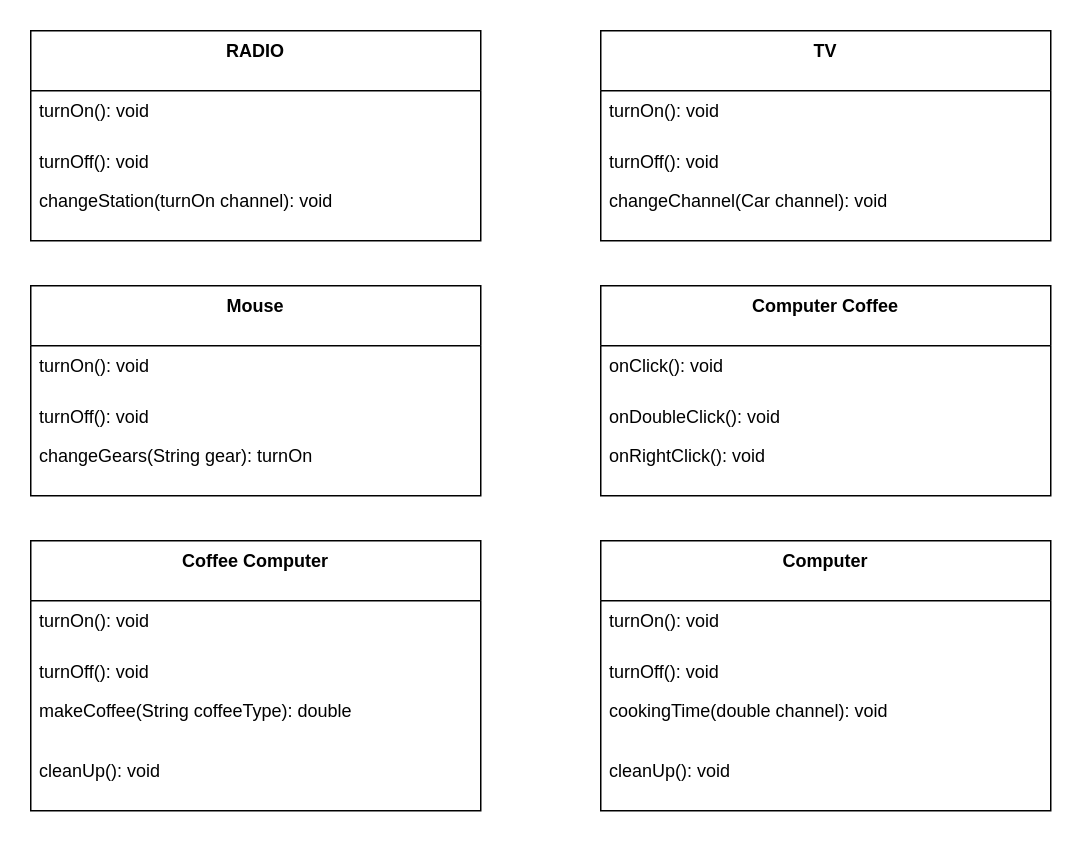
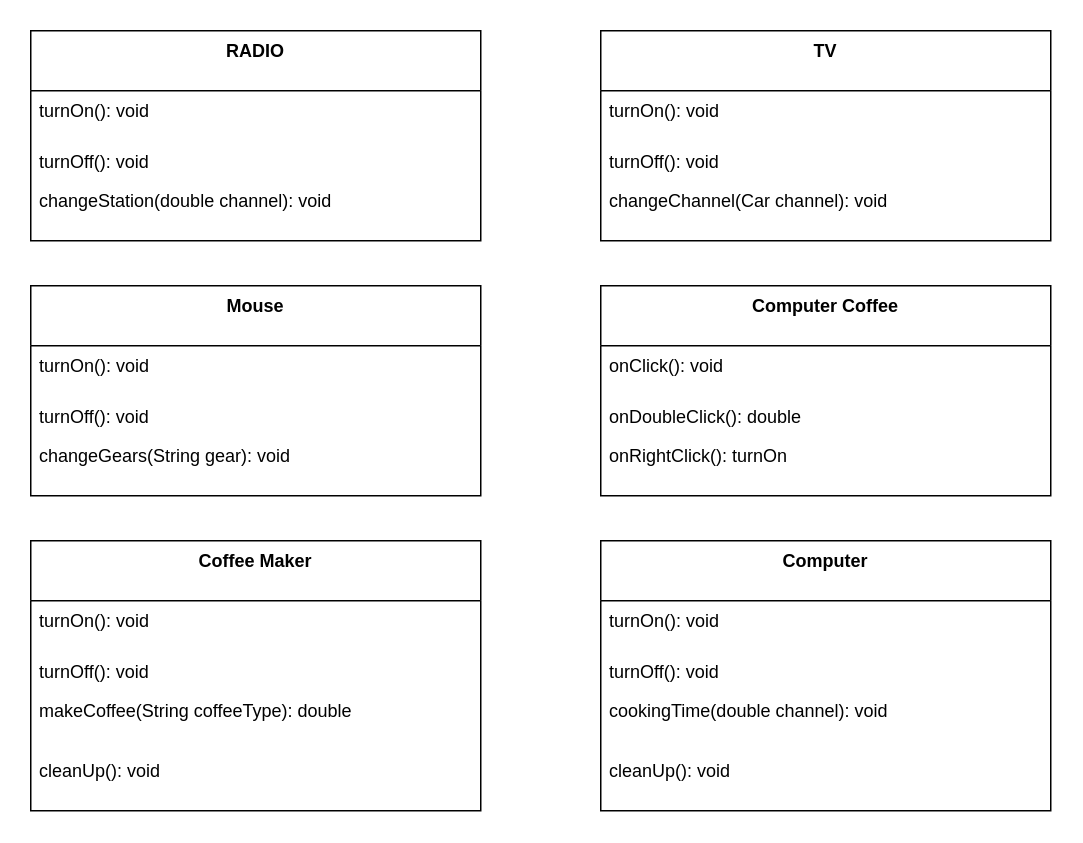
(201, 201) -> (199, 201)
(701, 417) -> (711, 417)
(191, 456) -> (179, 456)
(696, 456) -> (708, 456)
(255, 561) -> (255, 561)
